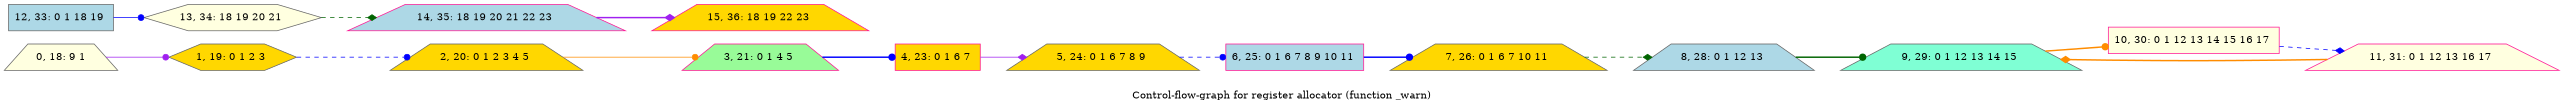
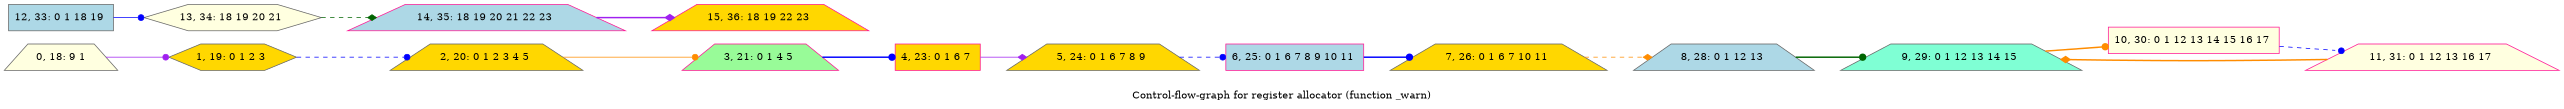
(2307, 48) -> (2307, 48)
(1614, 57) -> (1614, 57)
